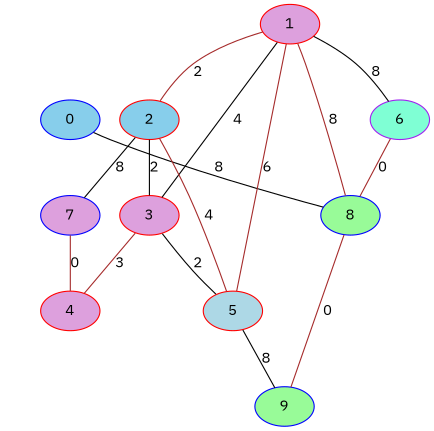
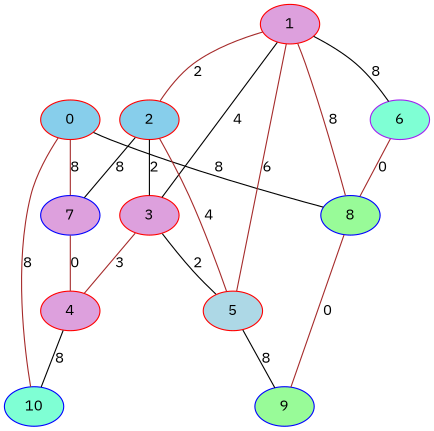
(70, 120) -> (70, 120)
none -> (70, 168)
none -> (34, 406)
